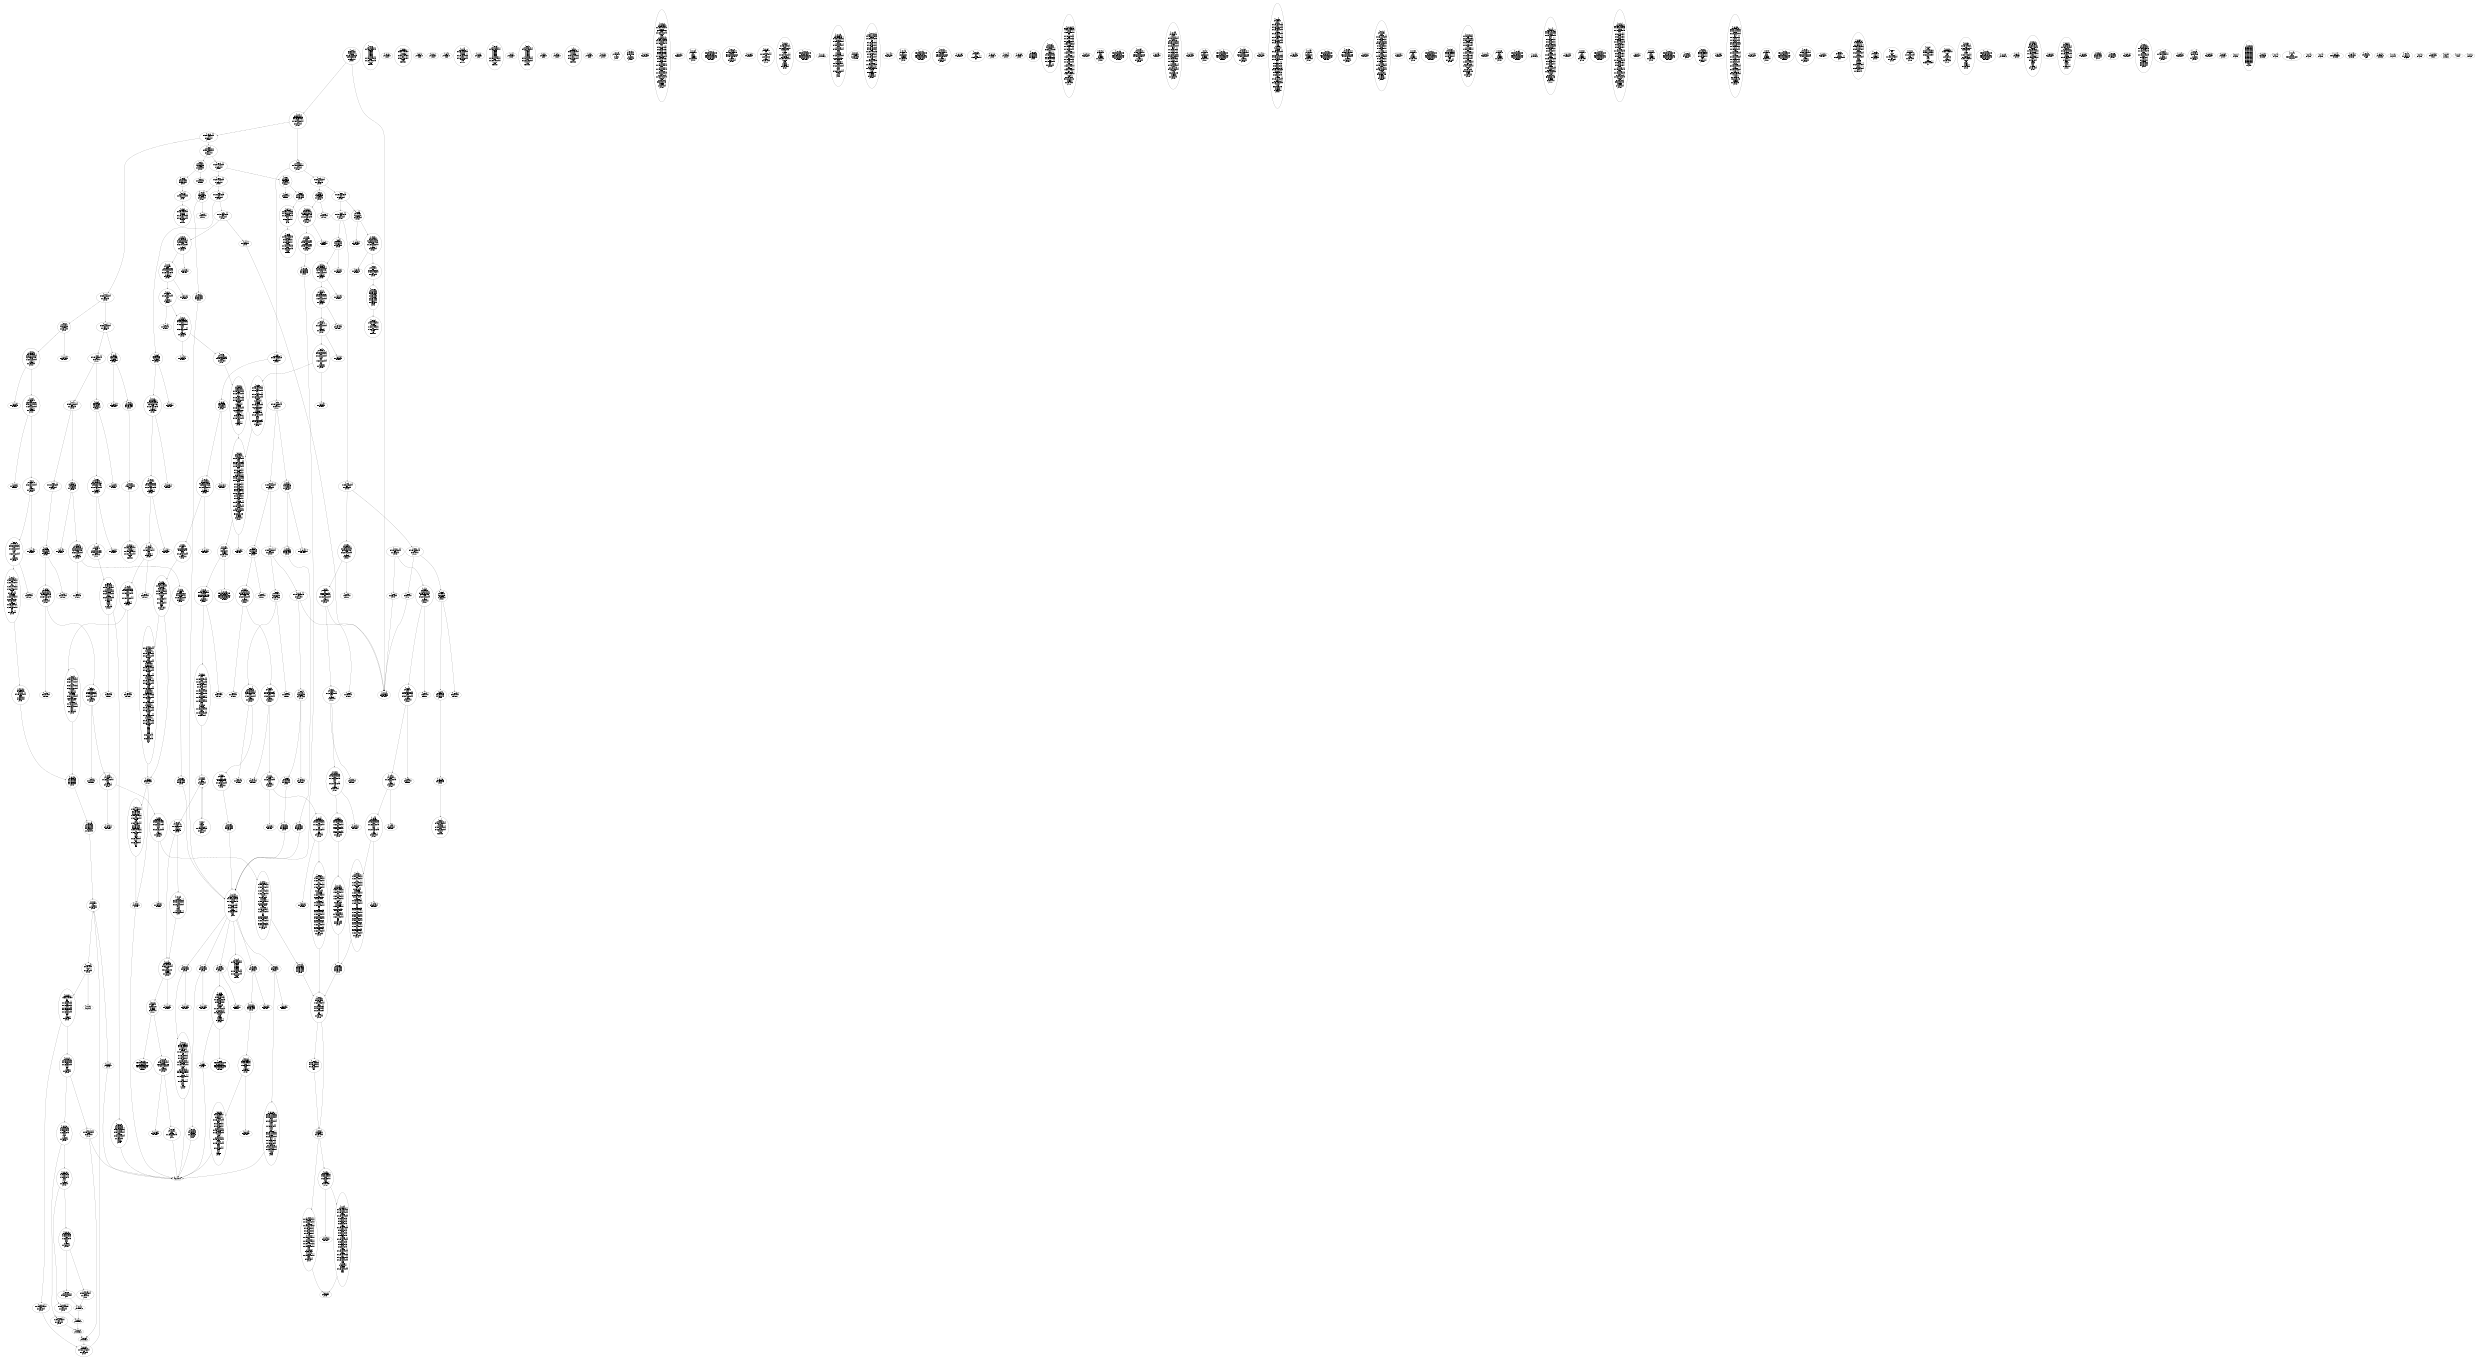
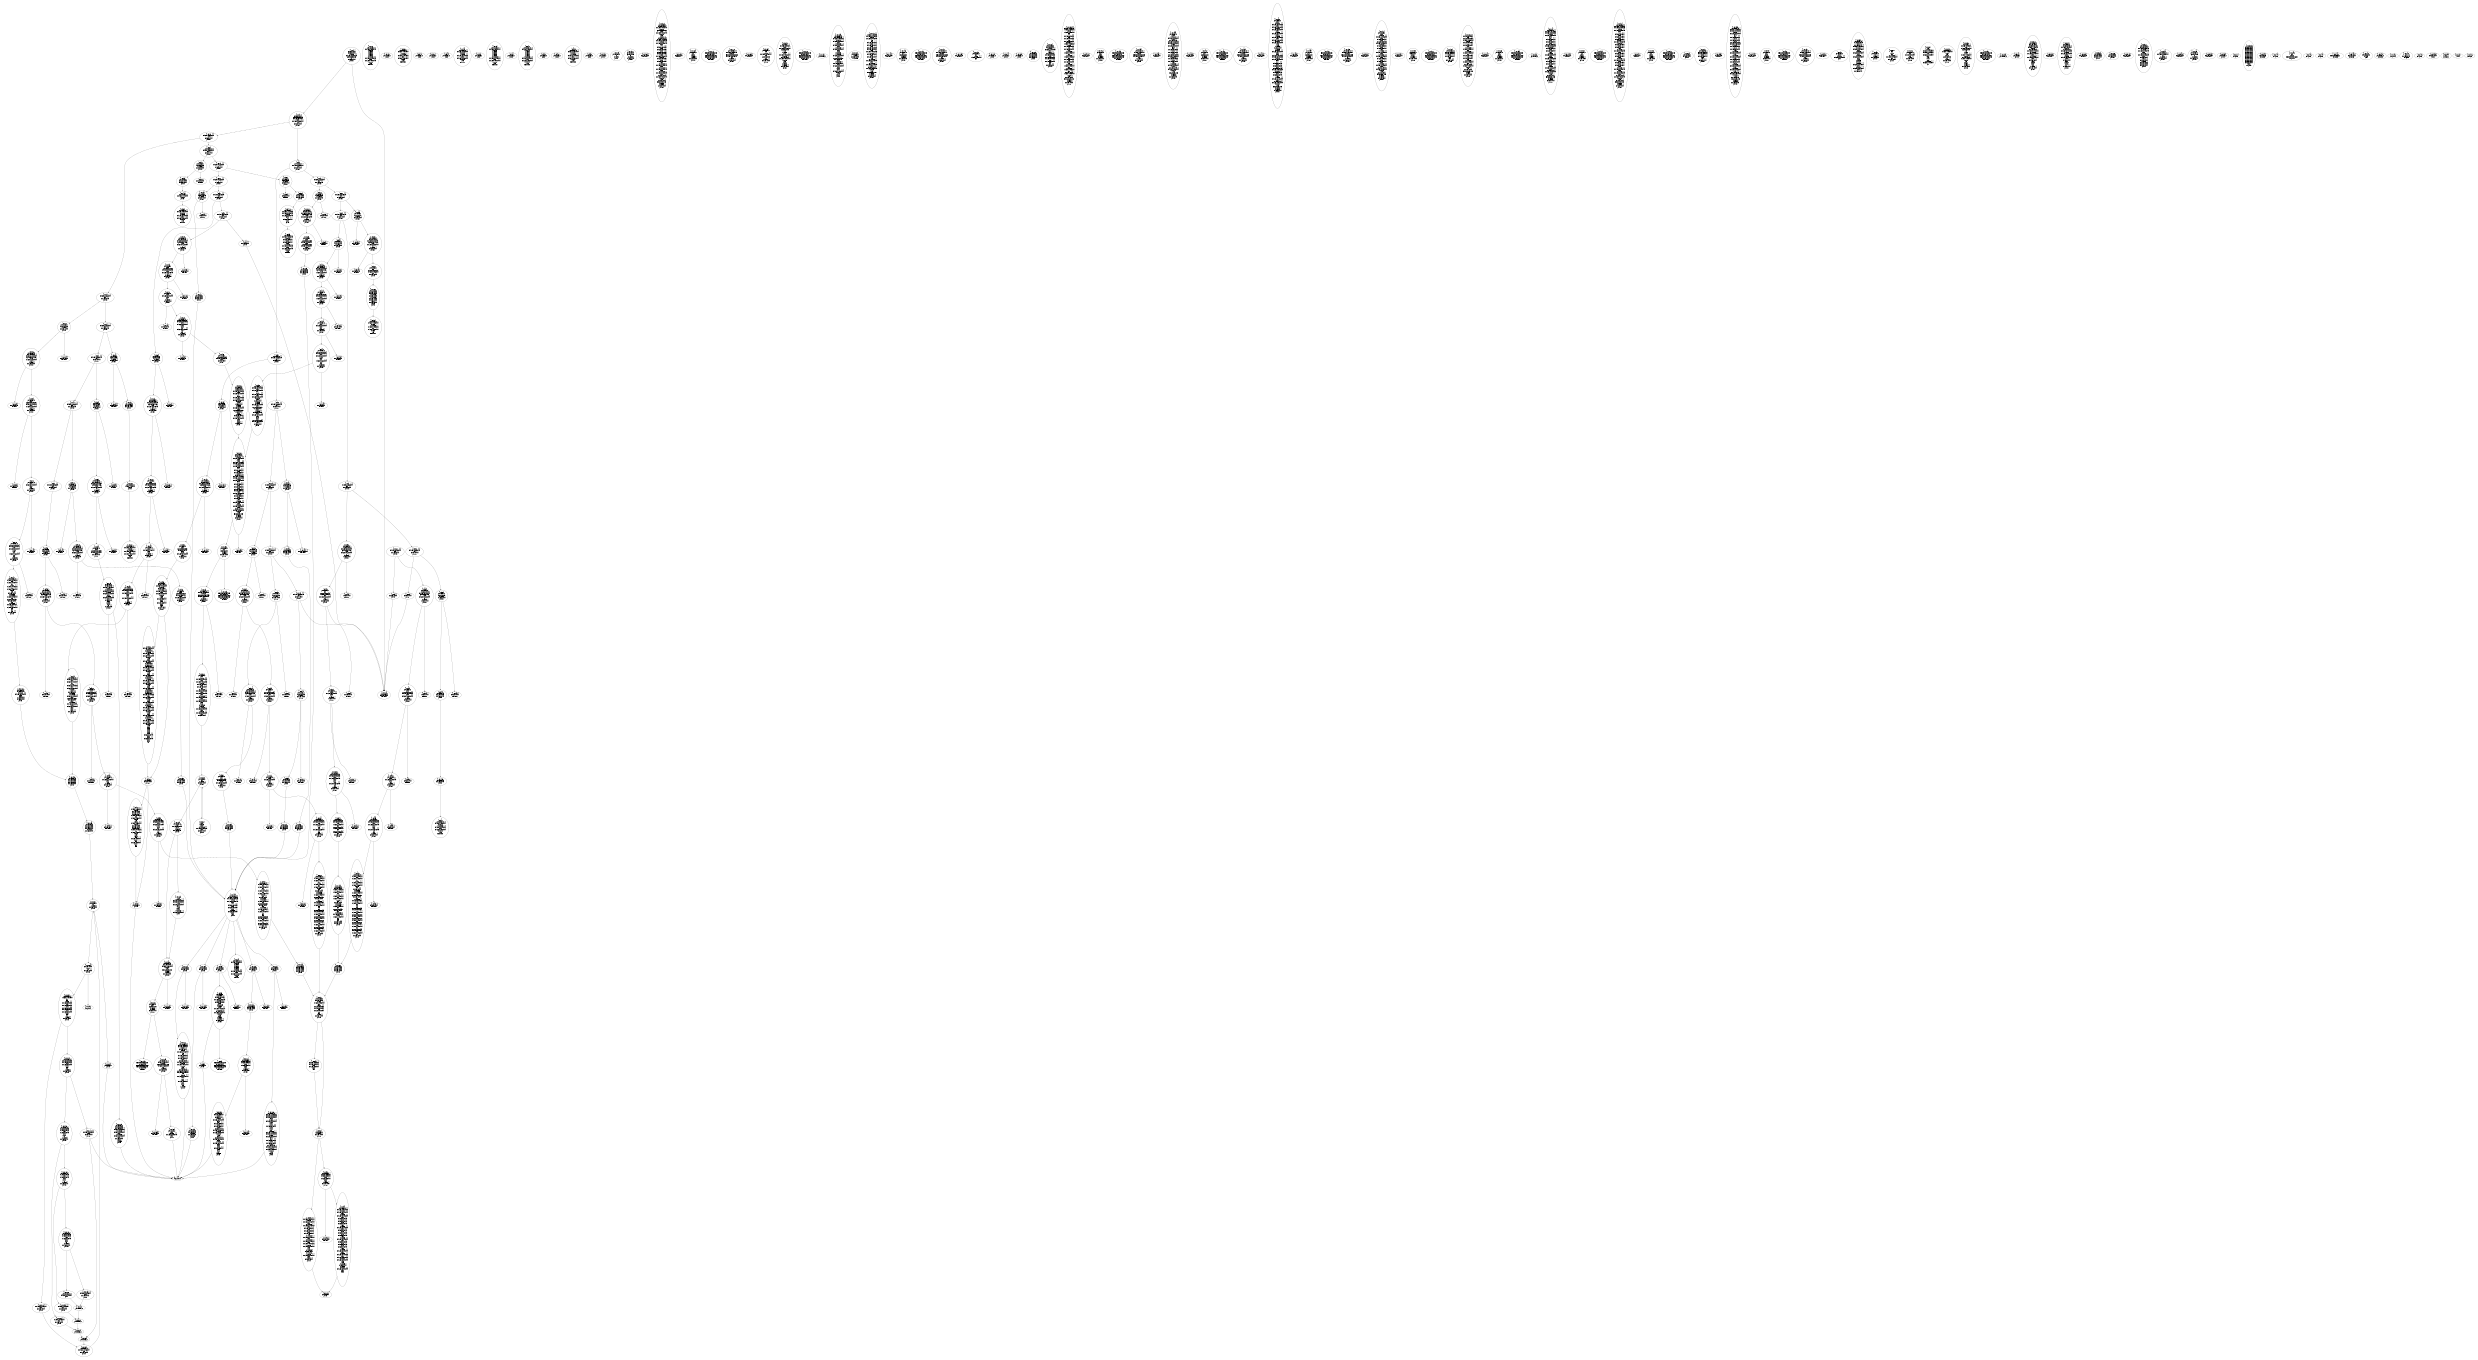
(1413, 56) -> (1413, 56)
